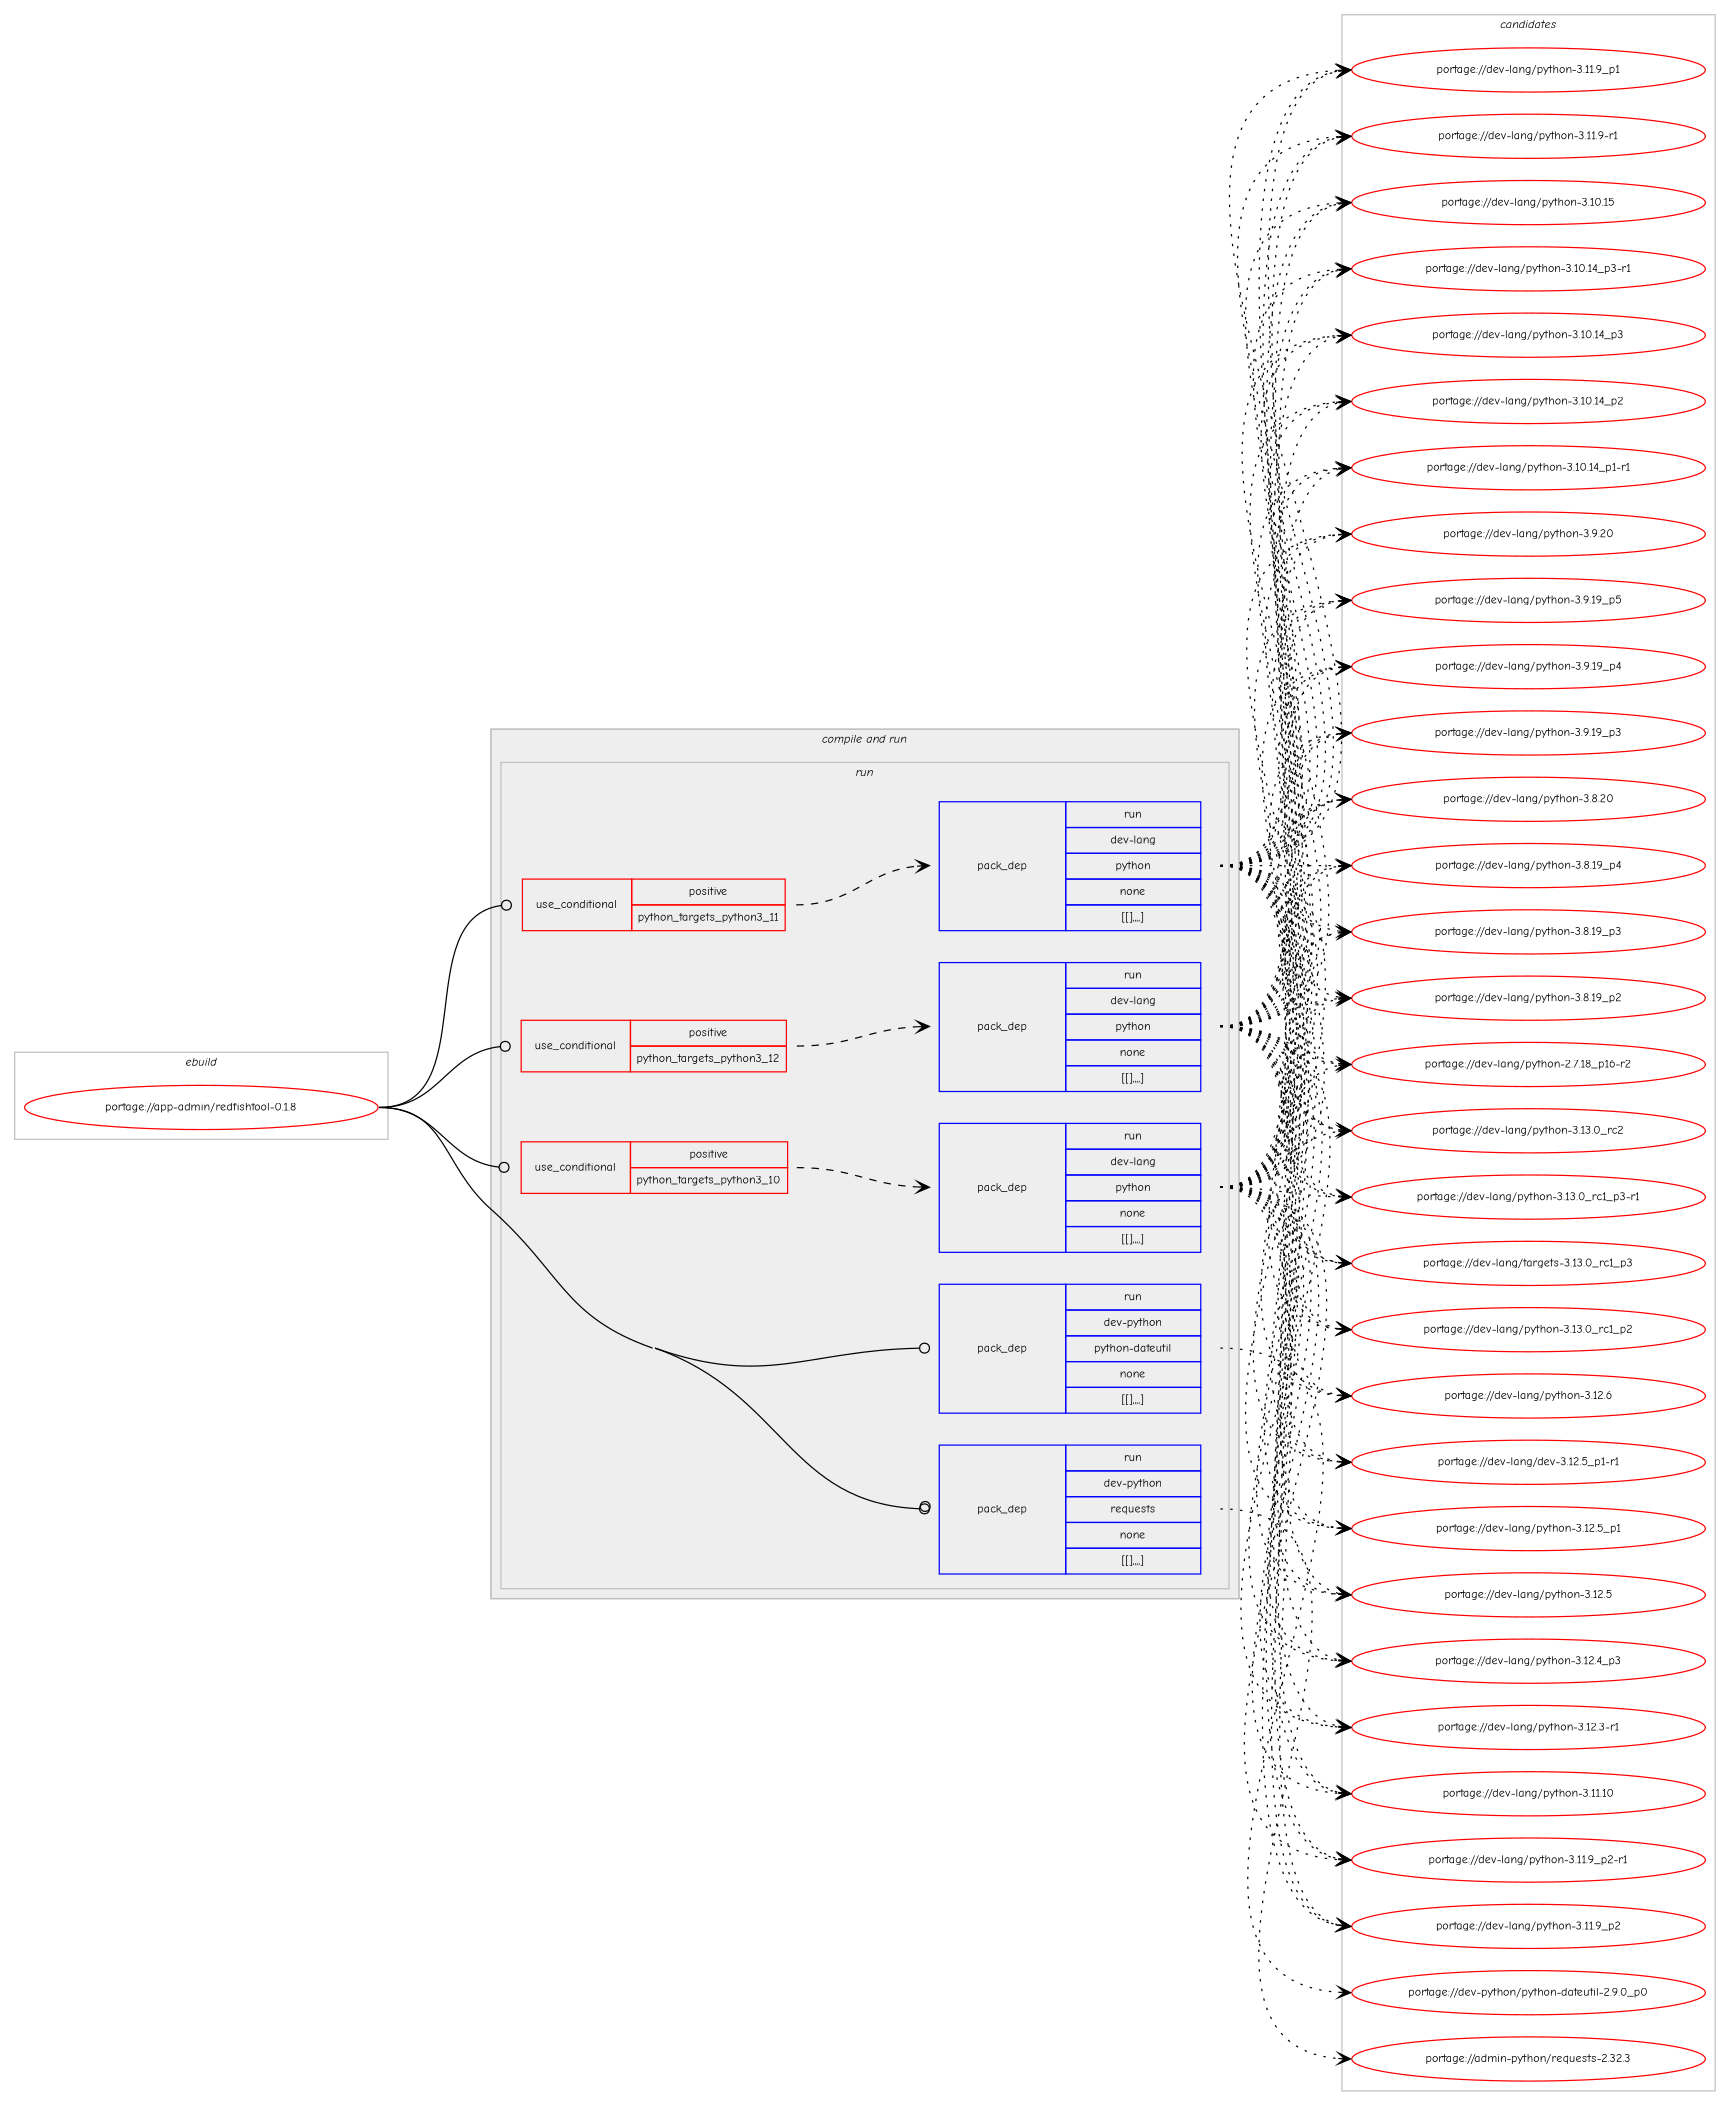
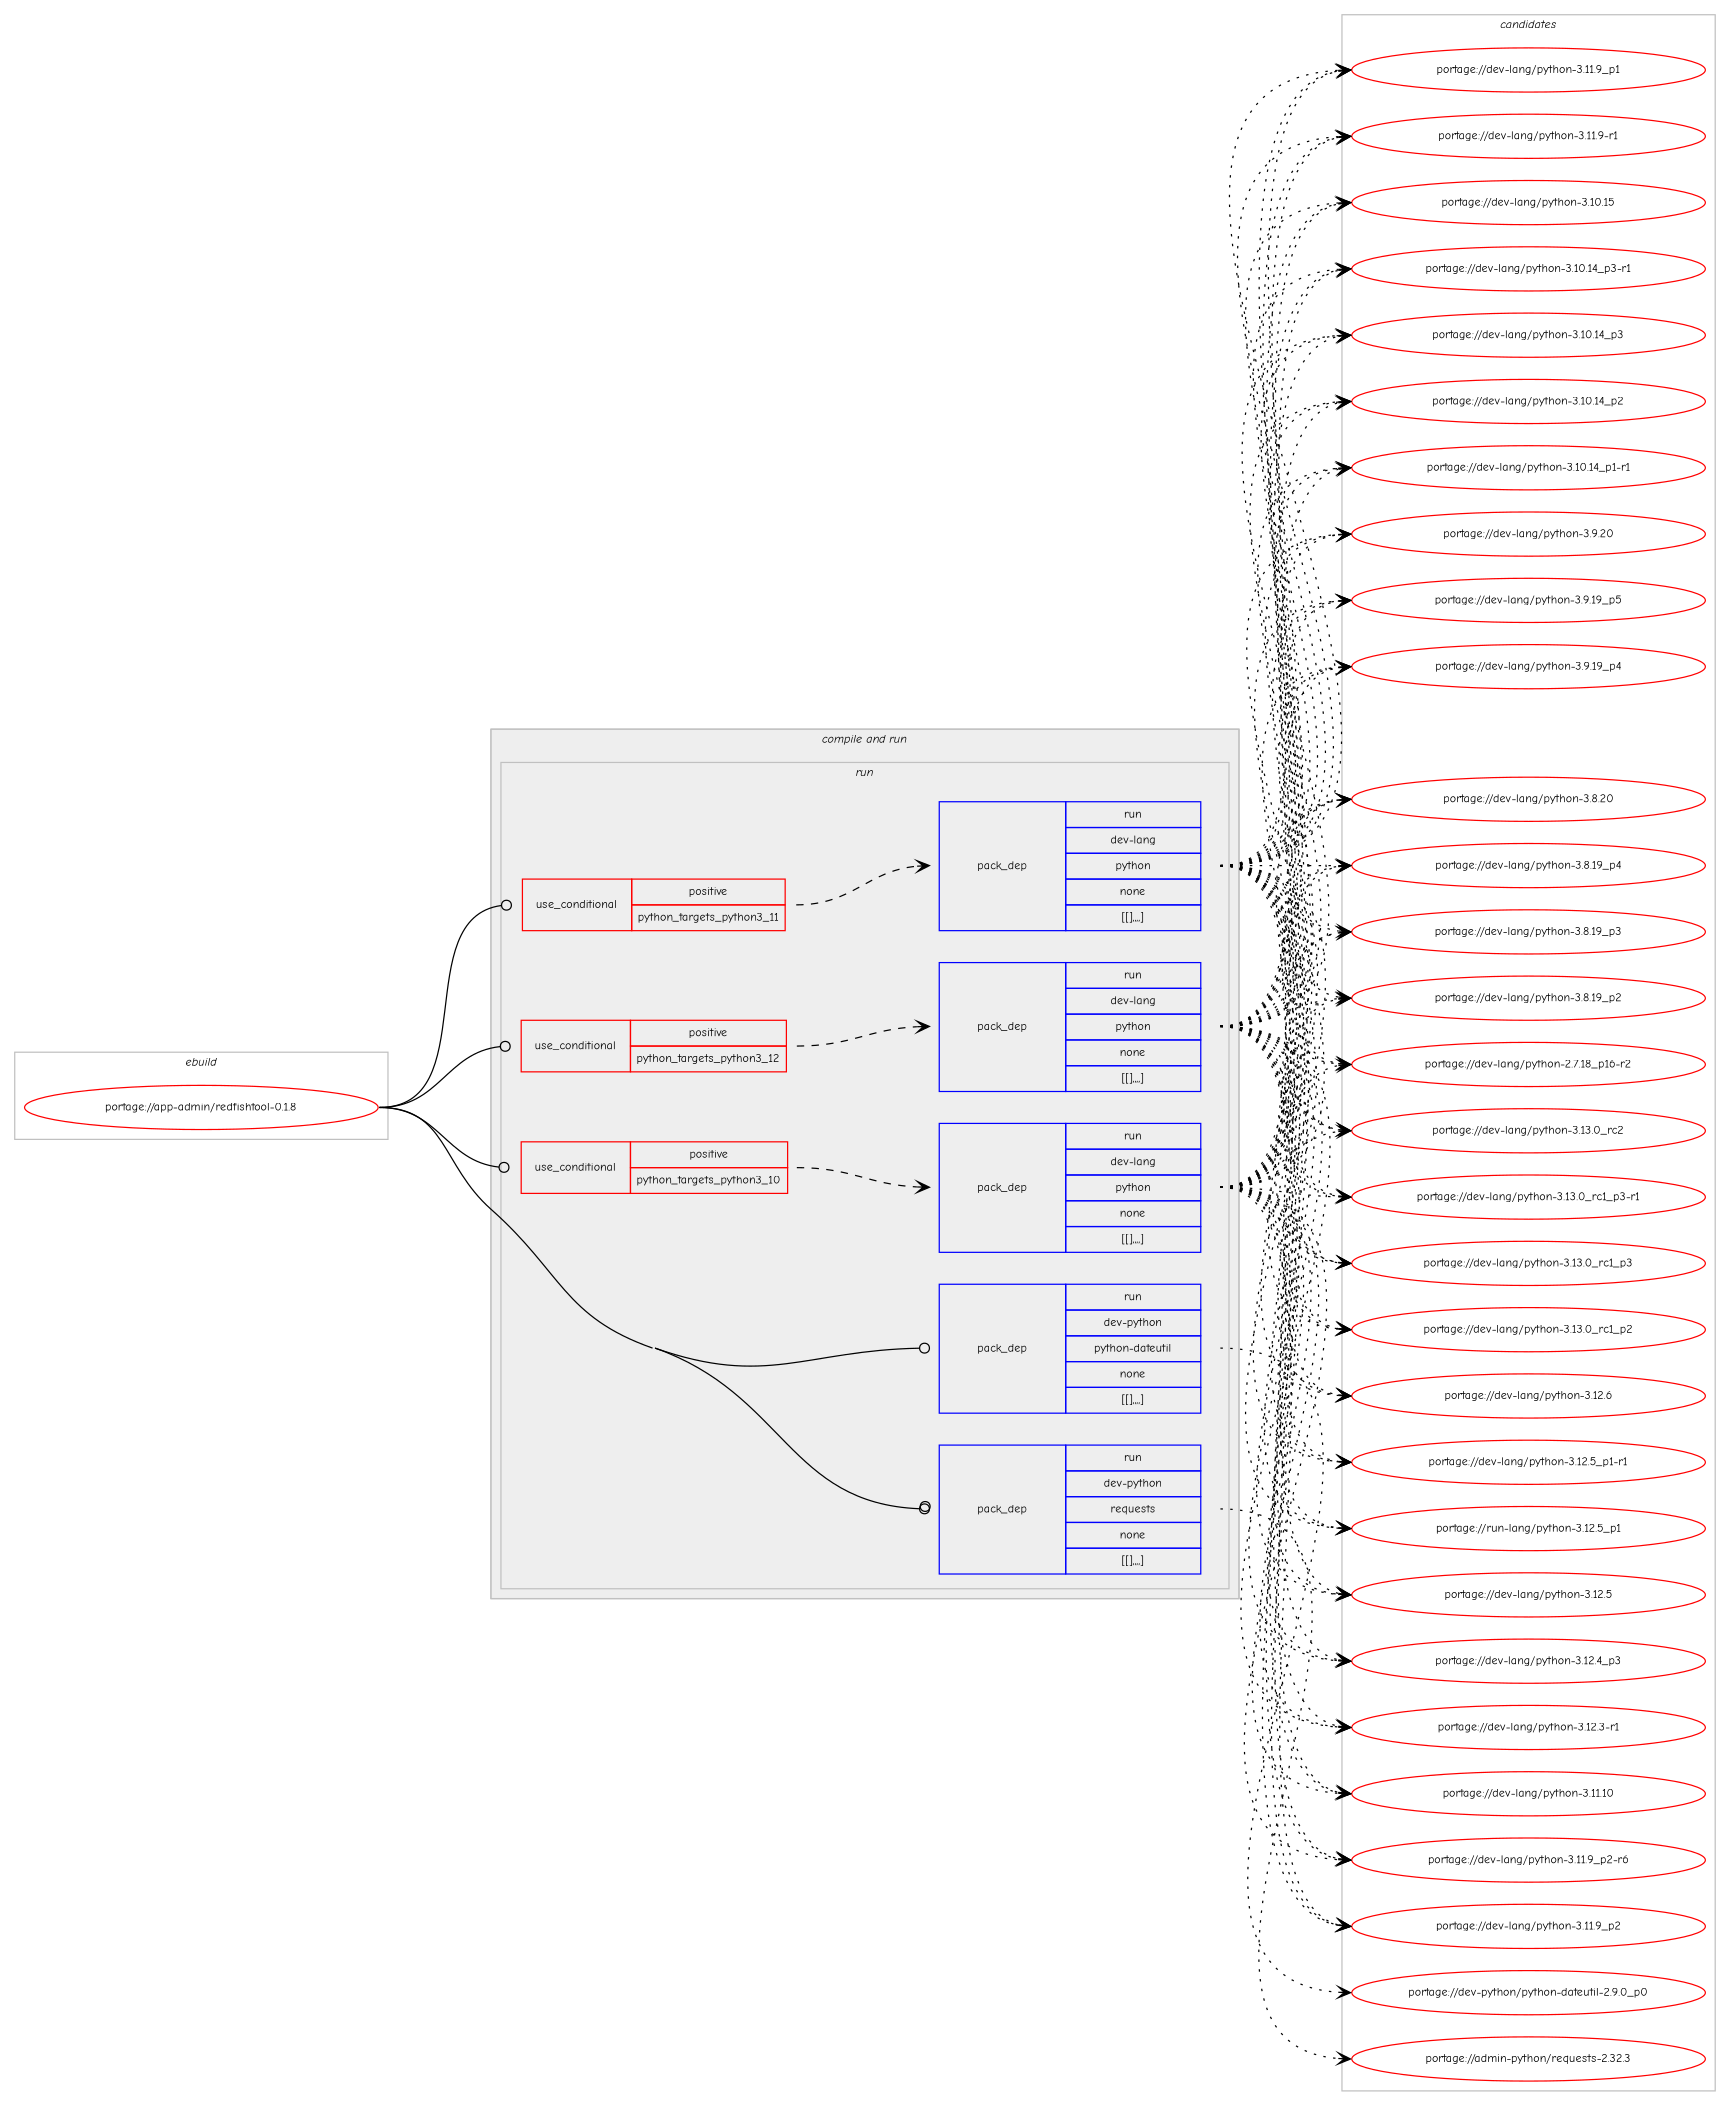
(1529, 733) -> none
(1529, 1263) -> (1529, 1263)
(1529, 1462) -> (1529, 1462)
(1529, 1529) -> (1529, 1529)
(1529, 1860) -> (1529, 1860)
